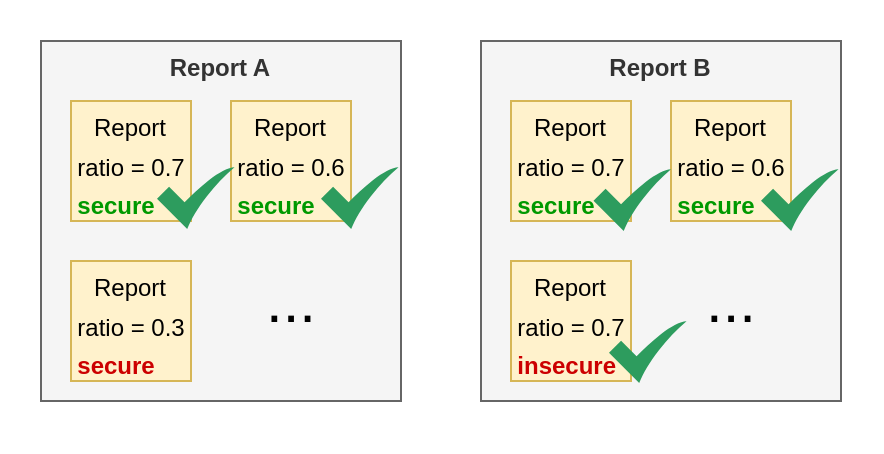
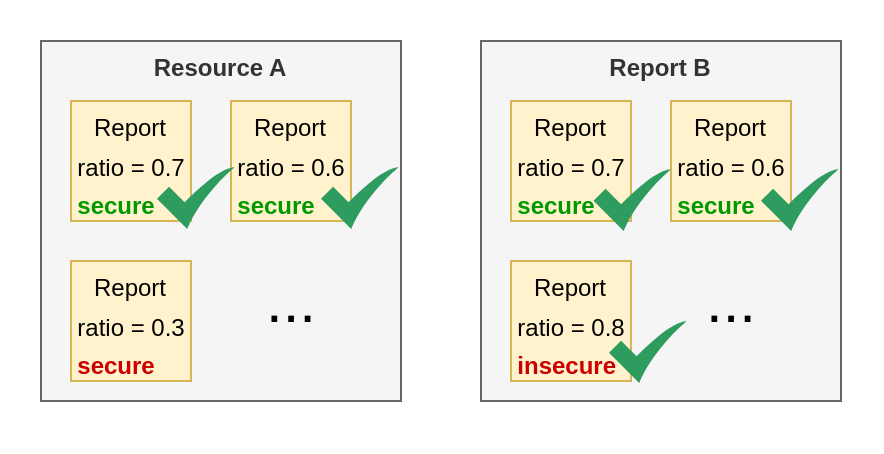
(221, 69) -> (221, 69)
(572, 331) -> (572, 331)
